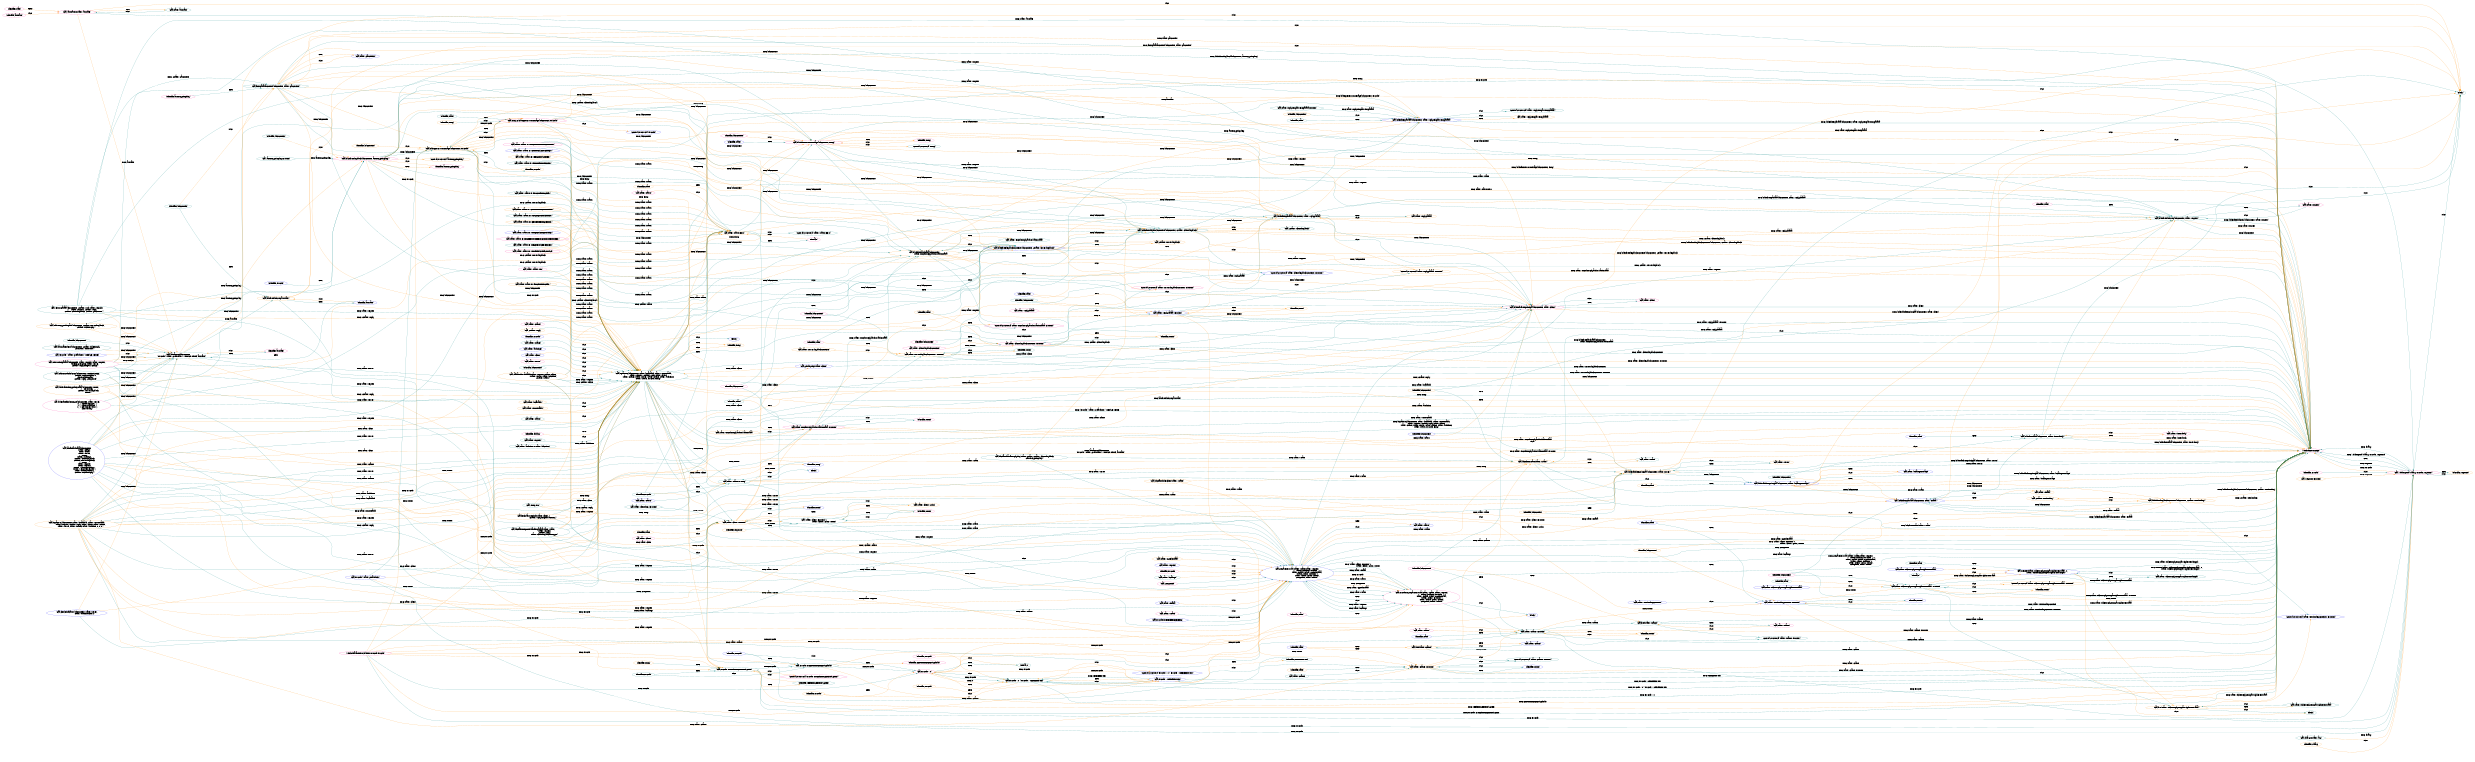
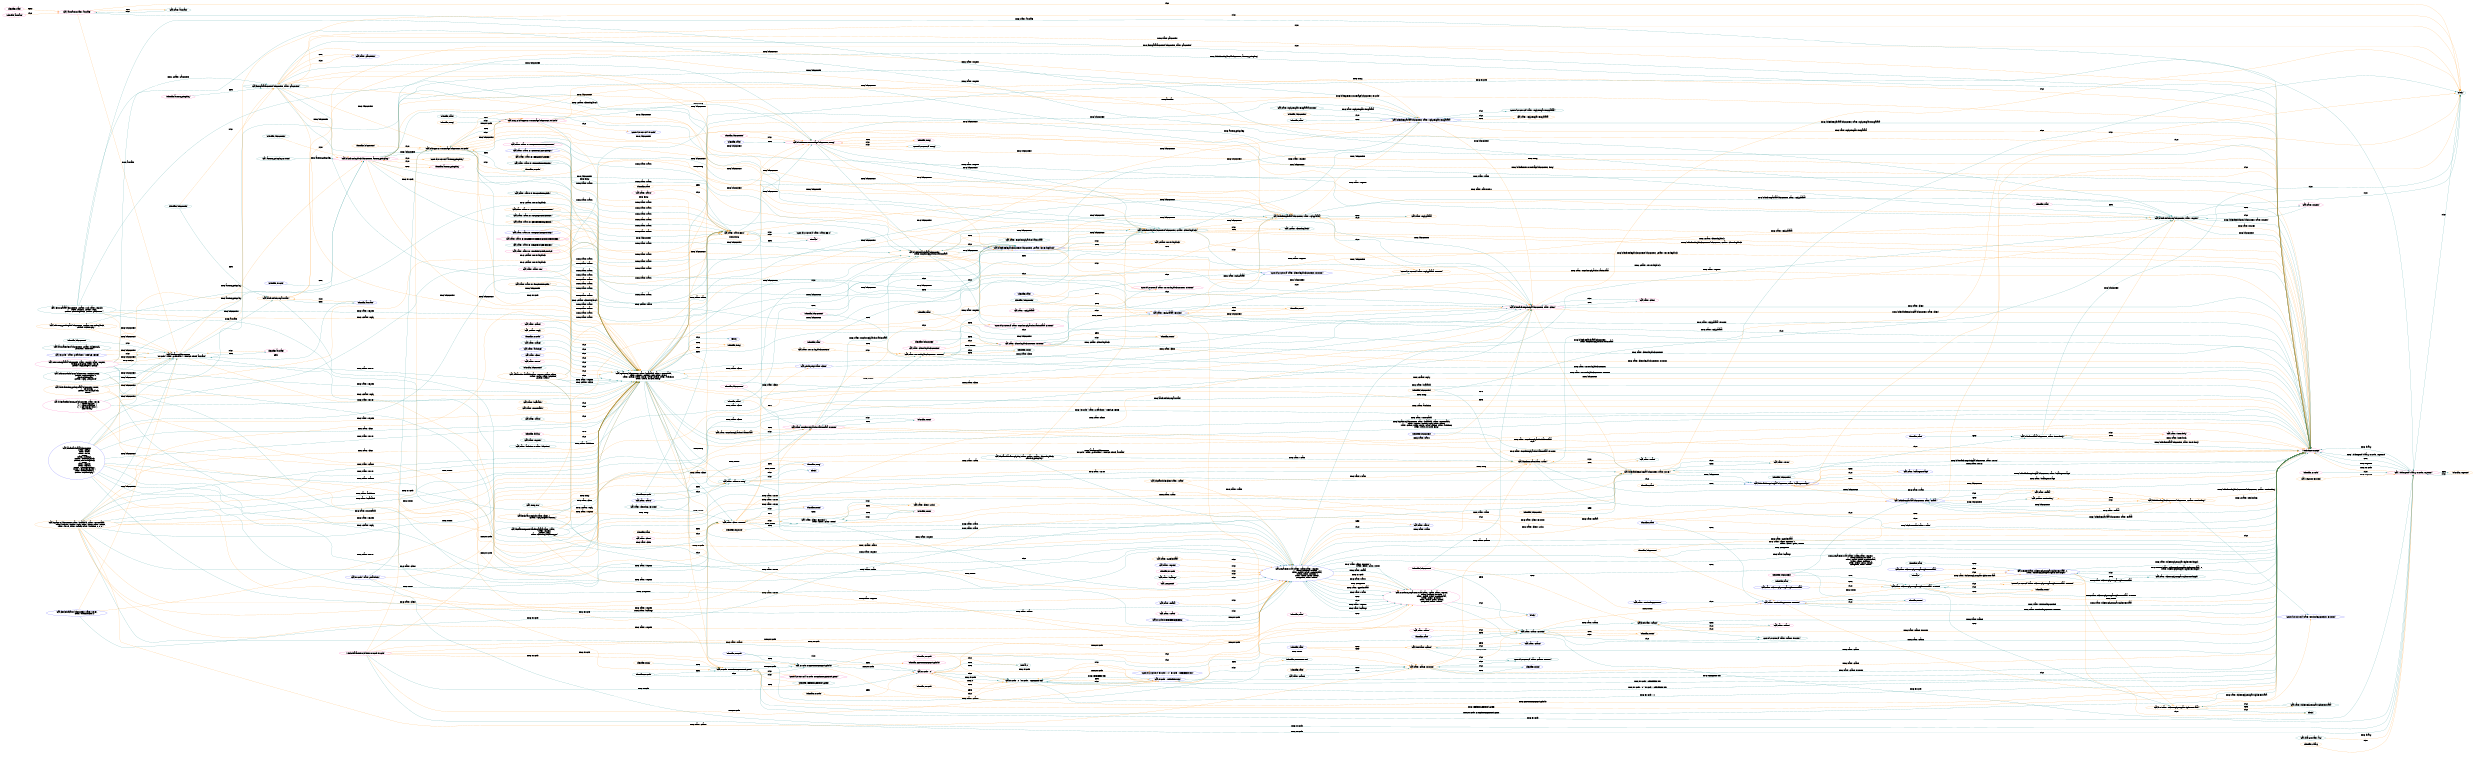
(1097, 316) -> (1097, 316)
(1996, 488) -> (1981, 505)
